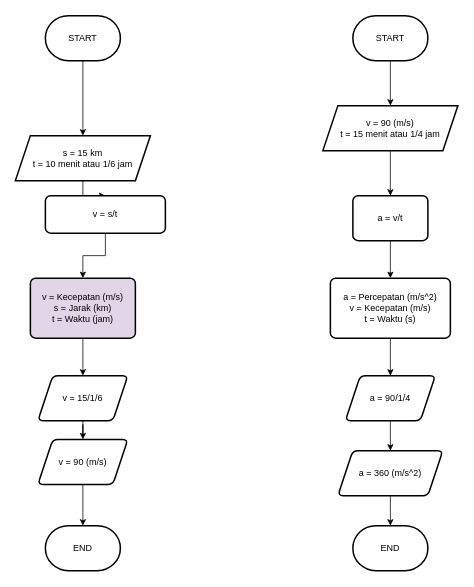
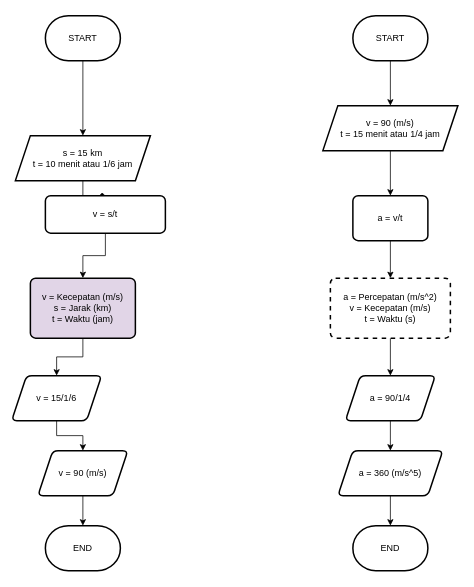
(99, 195) -> (99, 195)
(390, 308) -> (390, 308)
(83, 398) -> (57, 398)
(83, 462) -> (83, 473)
(390, 473) -> (390, 473)
